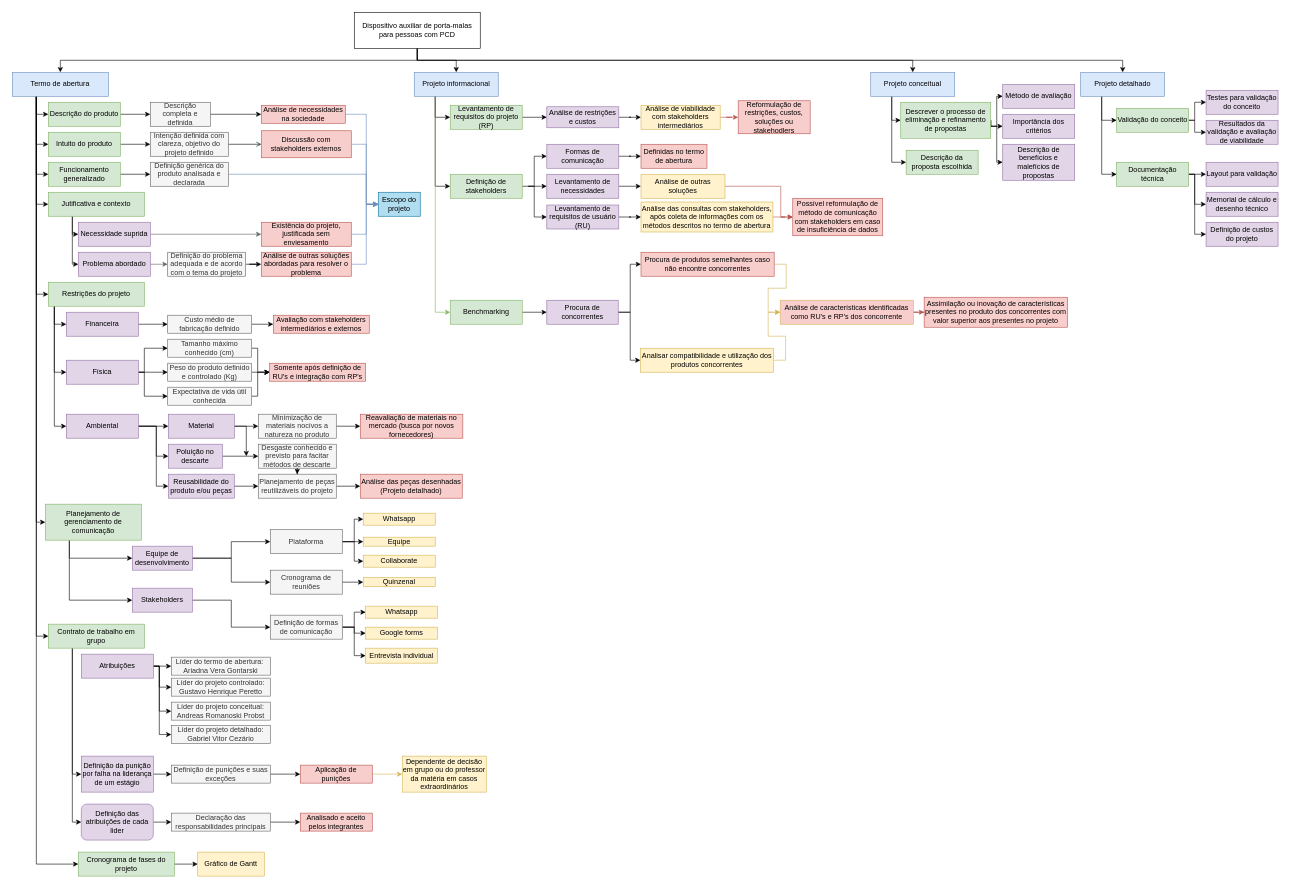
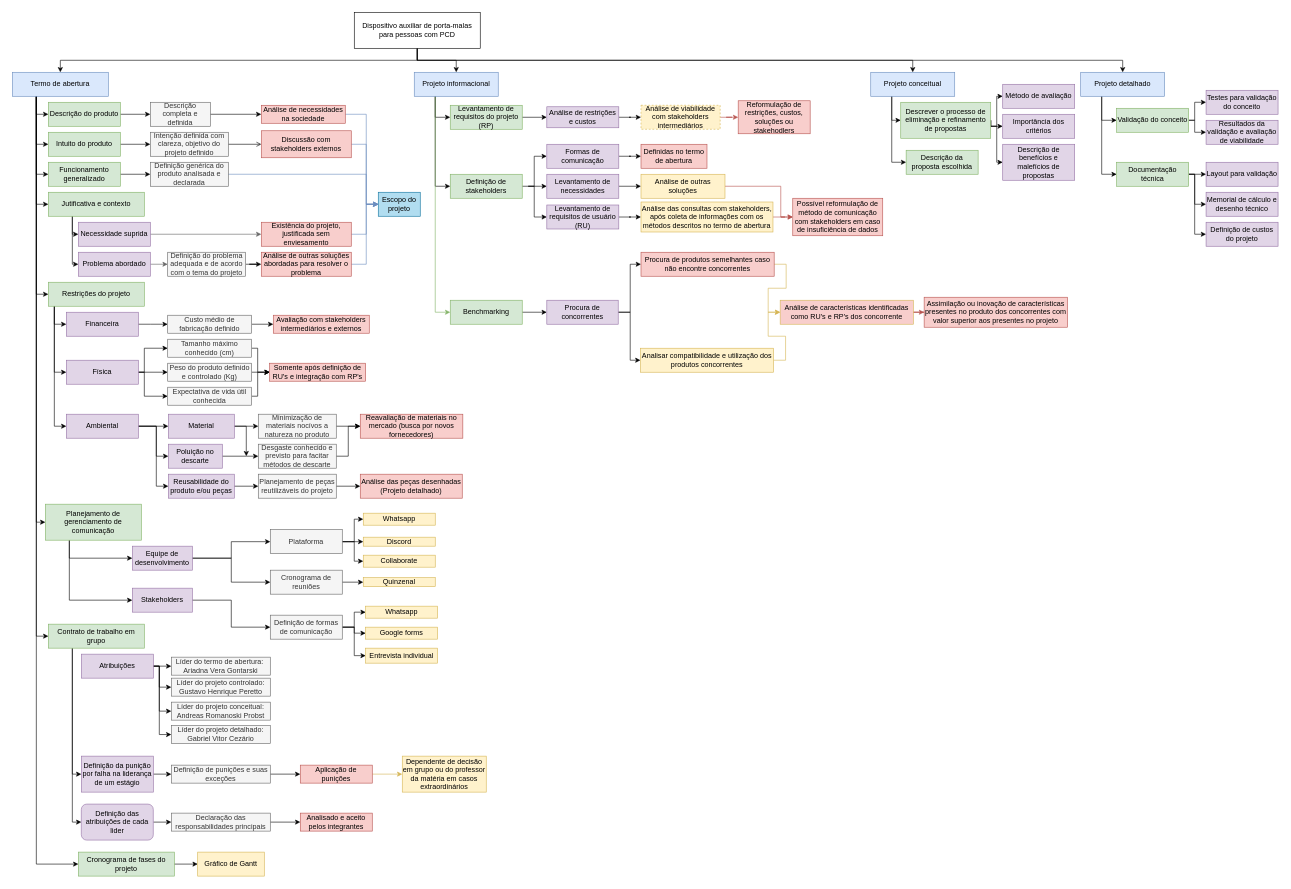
(681, 117) -> (681, 117)
(297, 471) -> (348, 448)
(399, 542) -> (399, 542)
